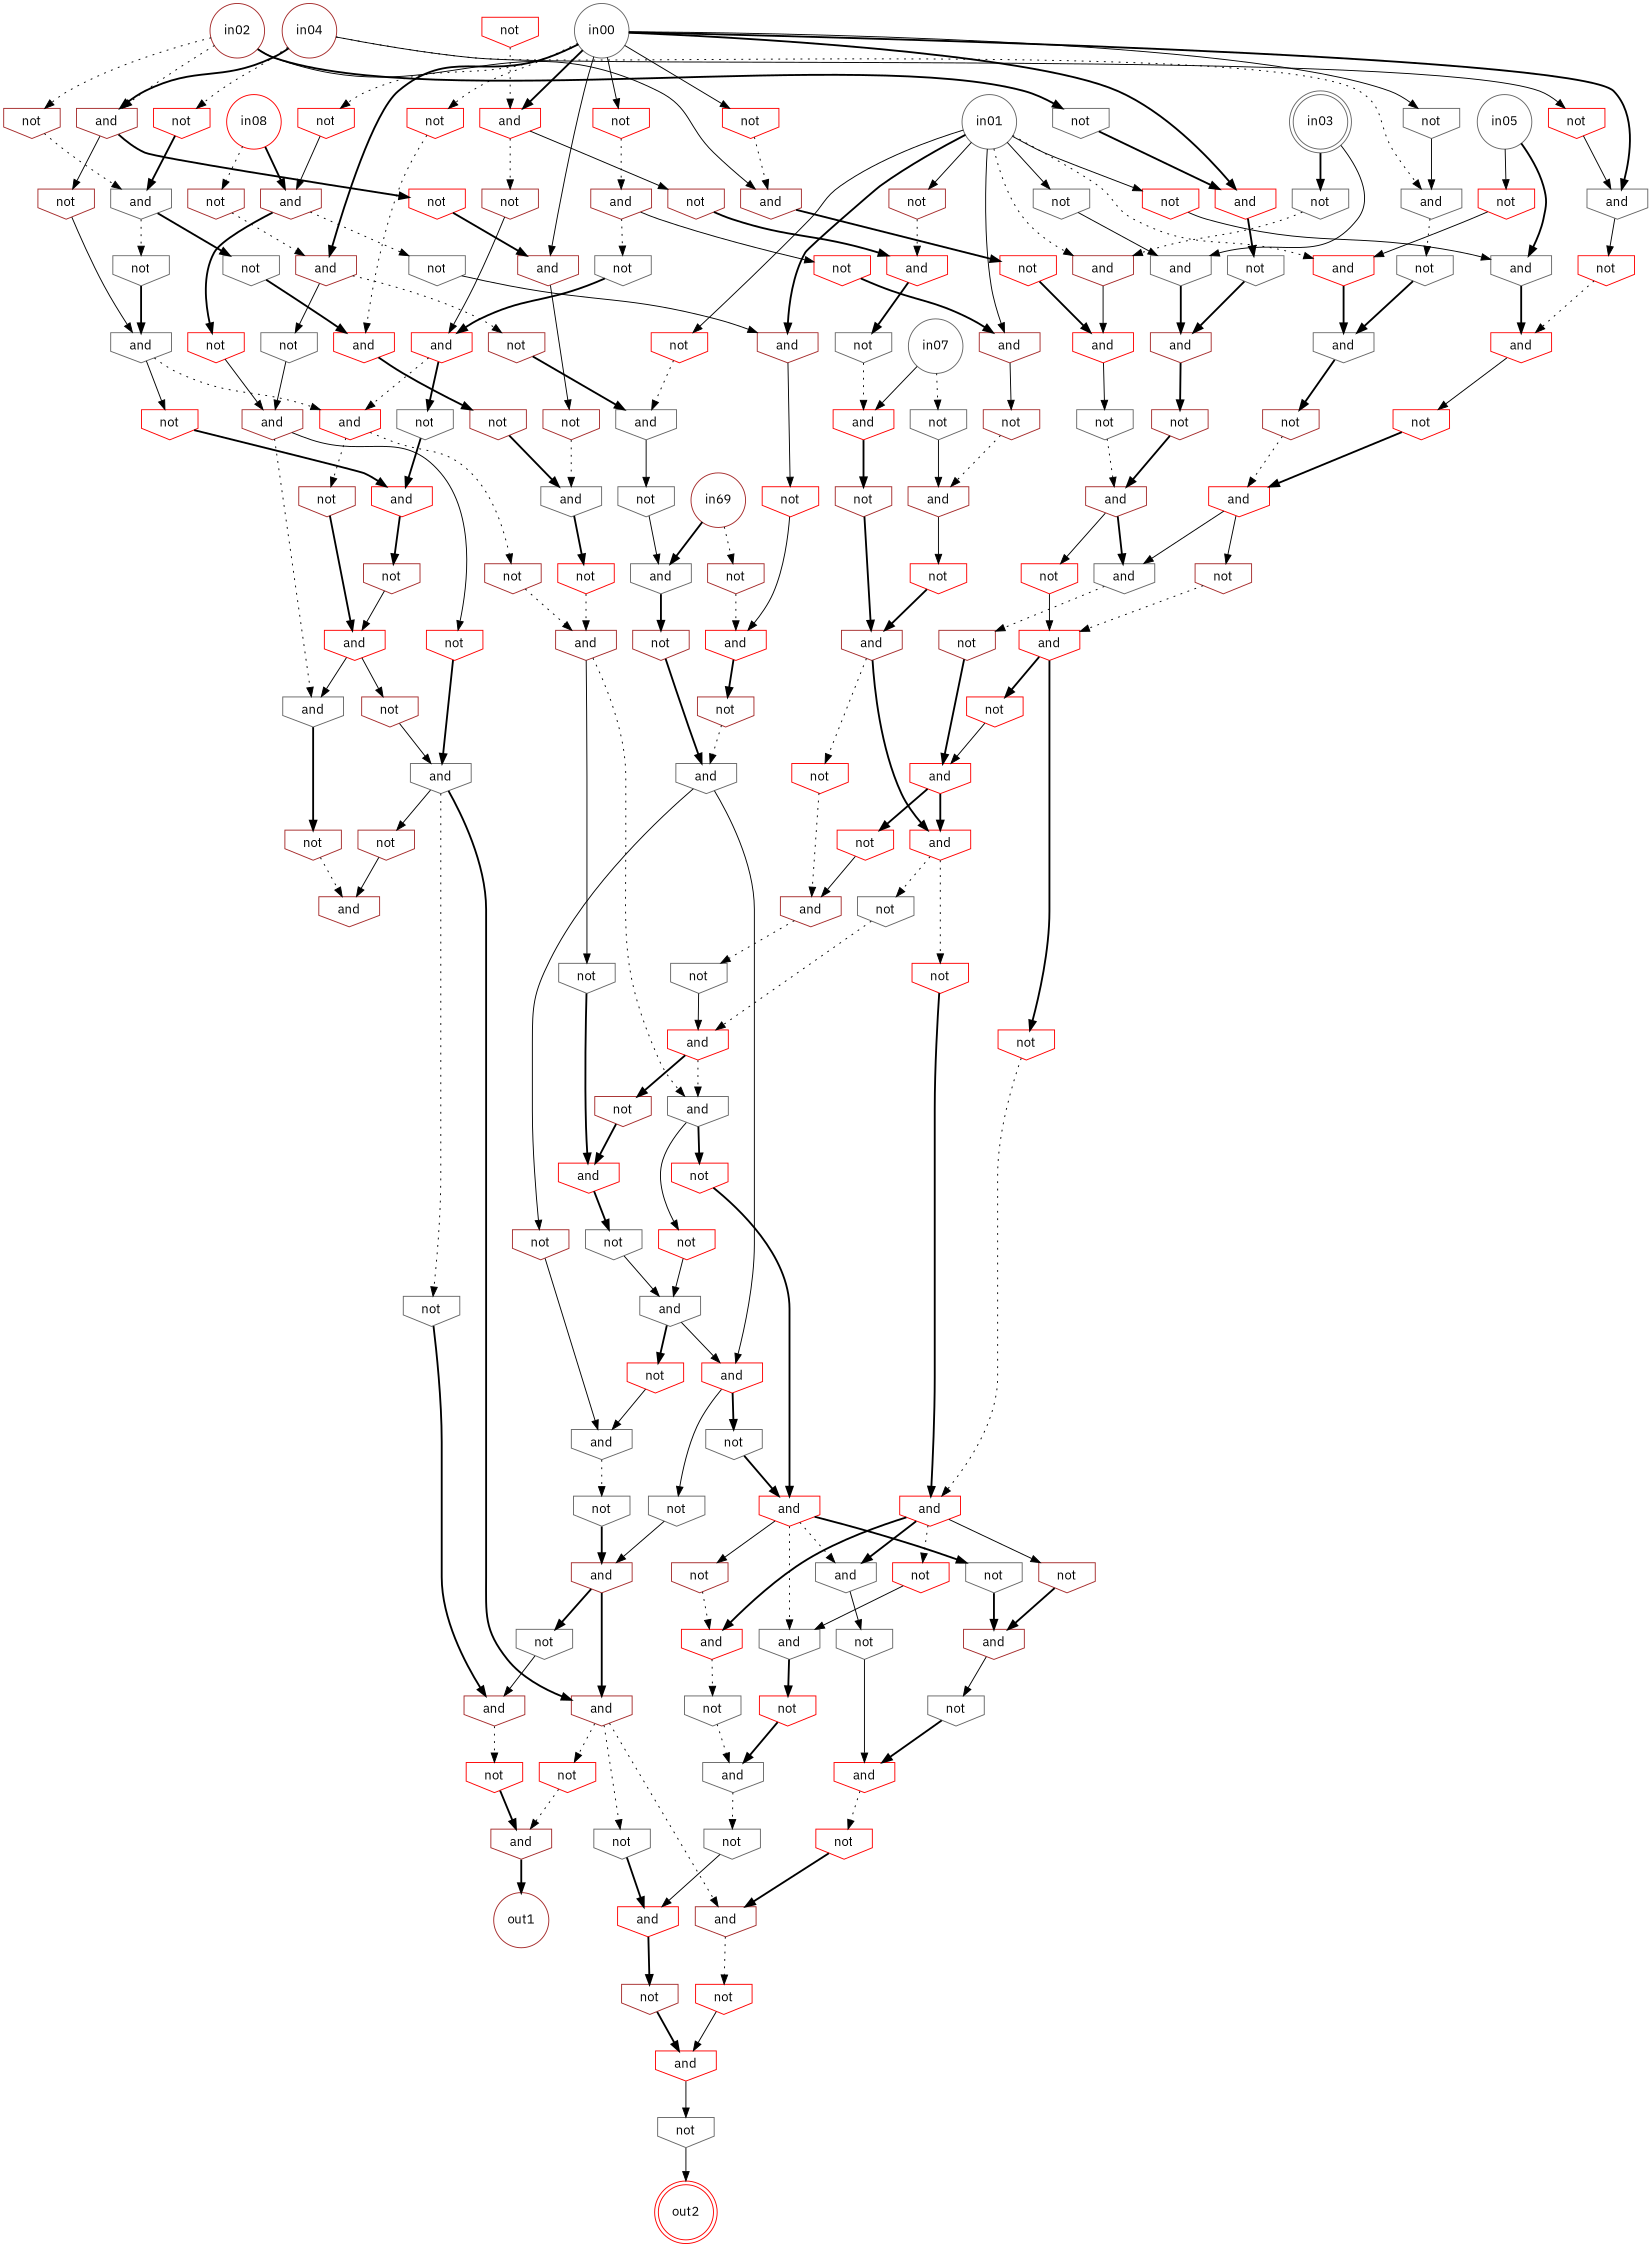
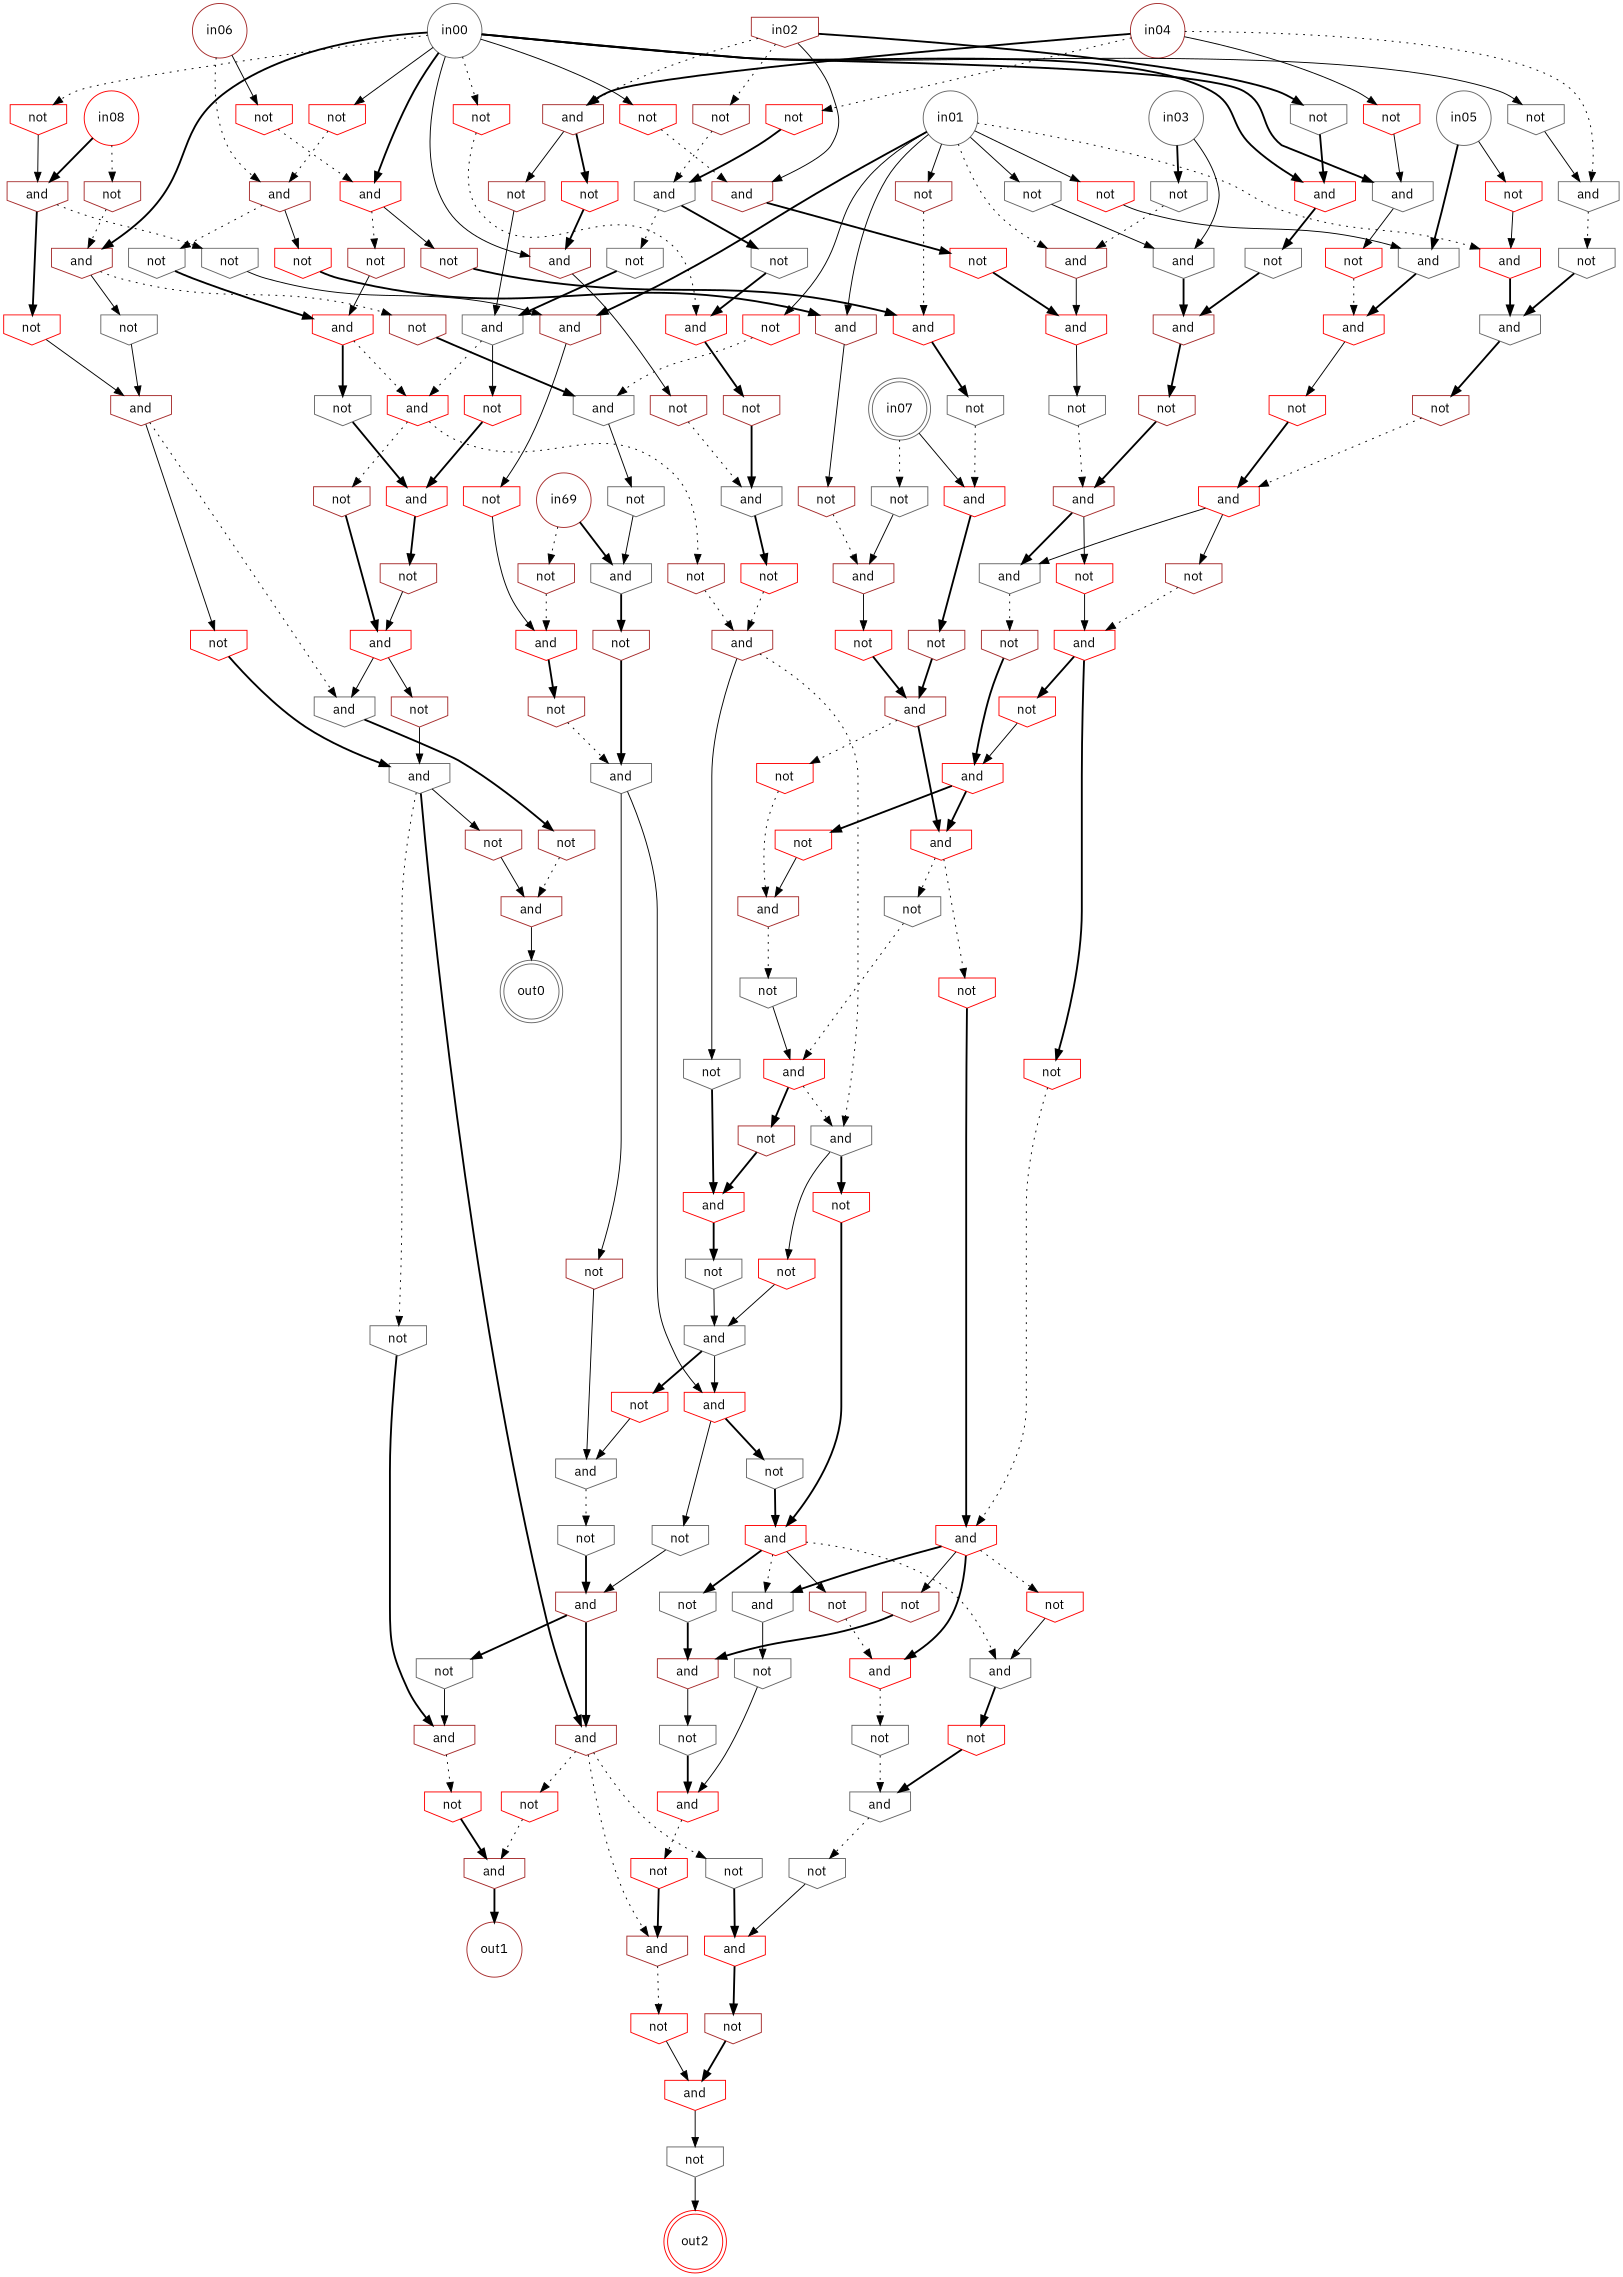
none -> (220, 31)
(237, 31) -> (785, 31)
(1320, 122) -> (1176, 118)
(936, 346) -> (900, 409)
none -> (531, 992)
